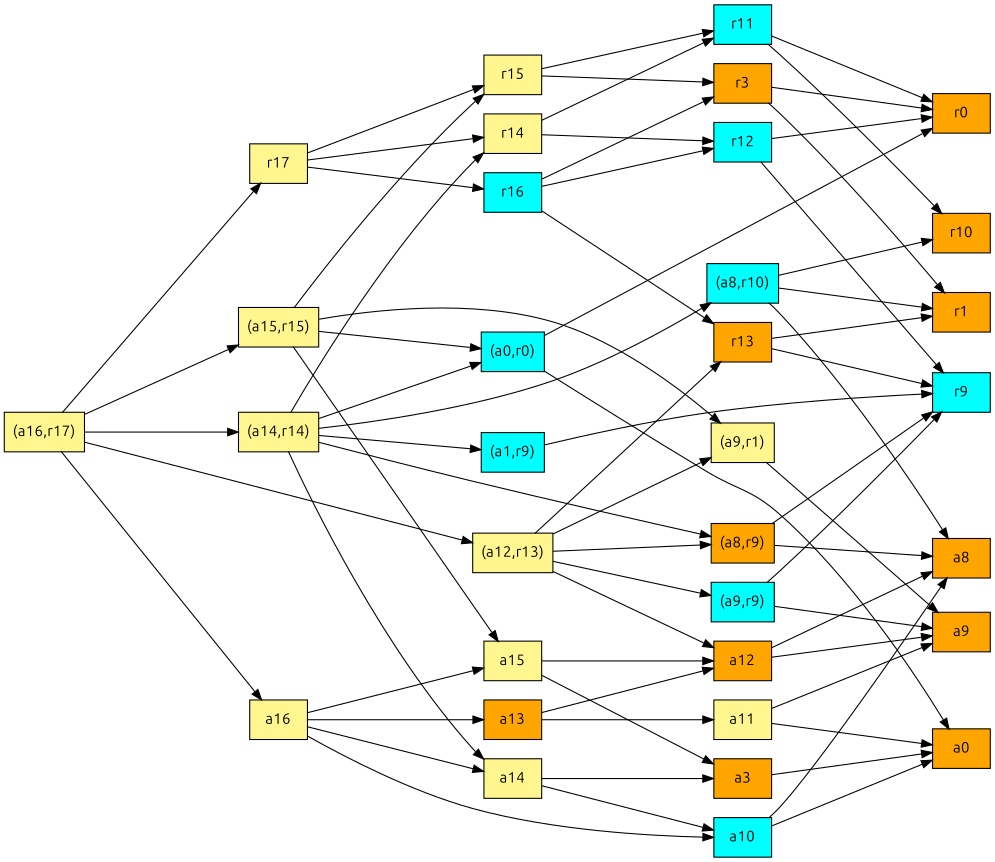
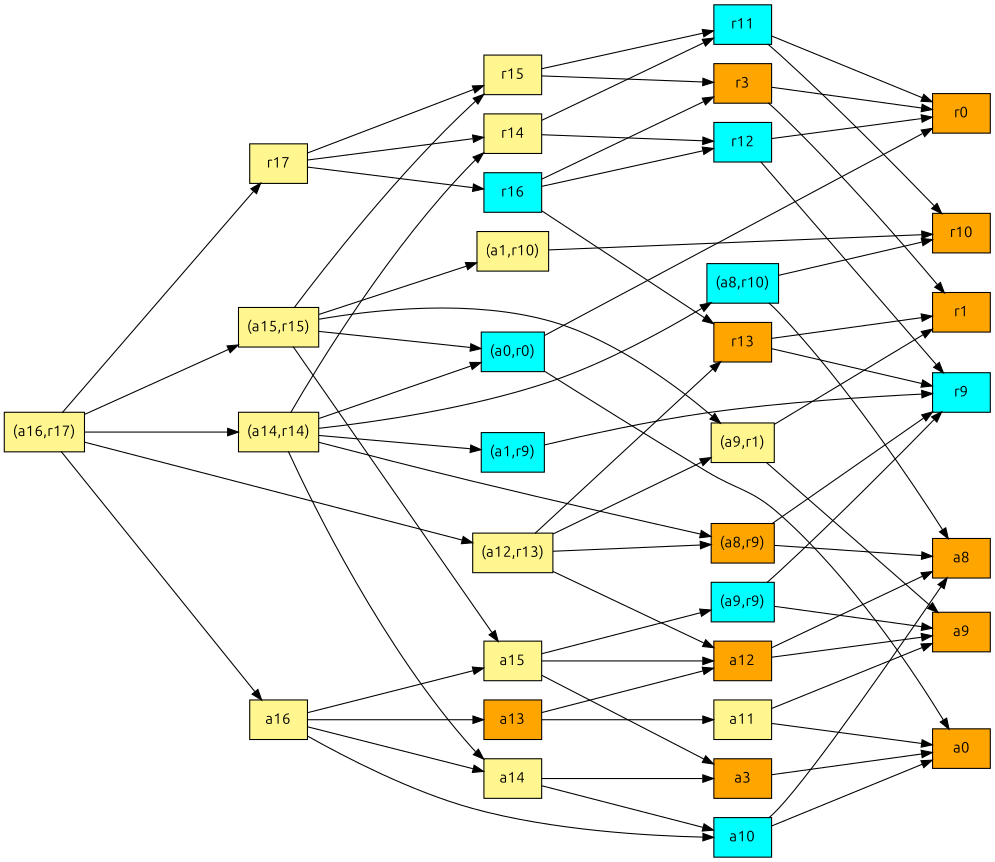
none -> (513, 251)
(850, 298) -> (849, 380)
(627, 577) -> (621, 633)
